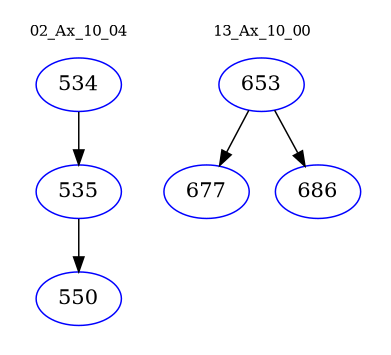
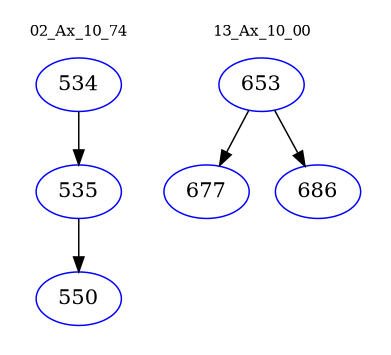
(79, 32) -> (79, 32)
